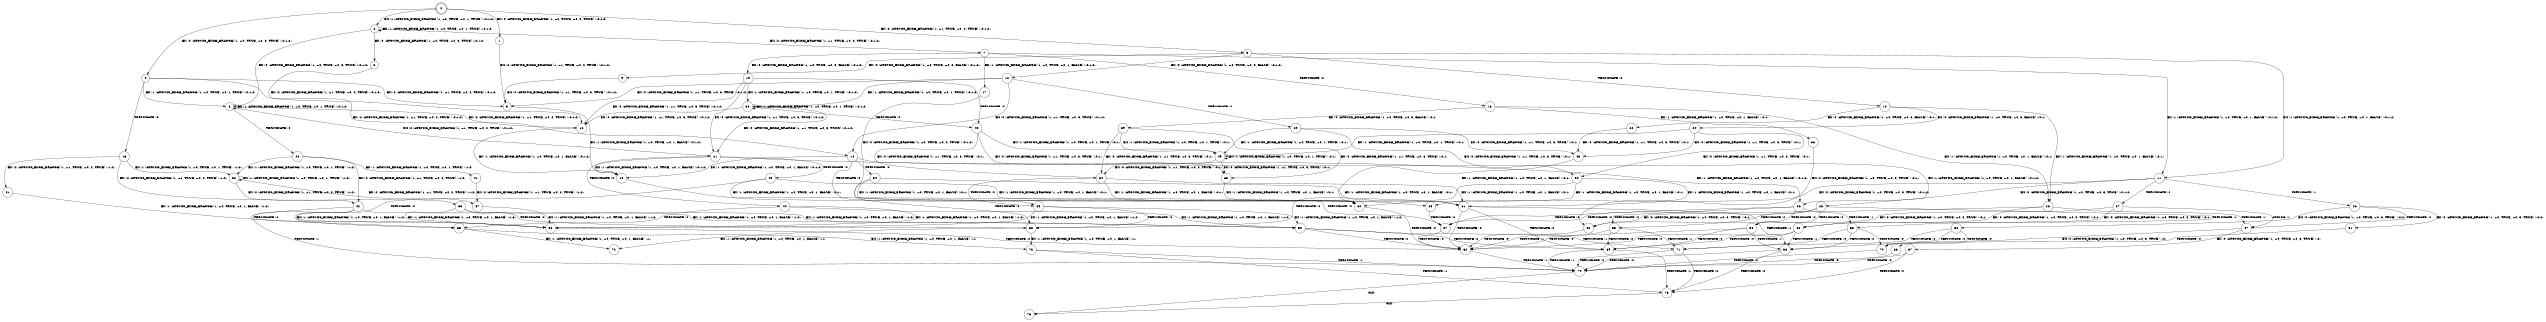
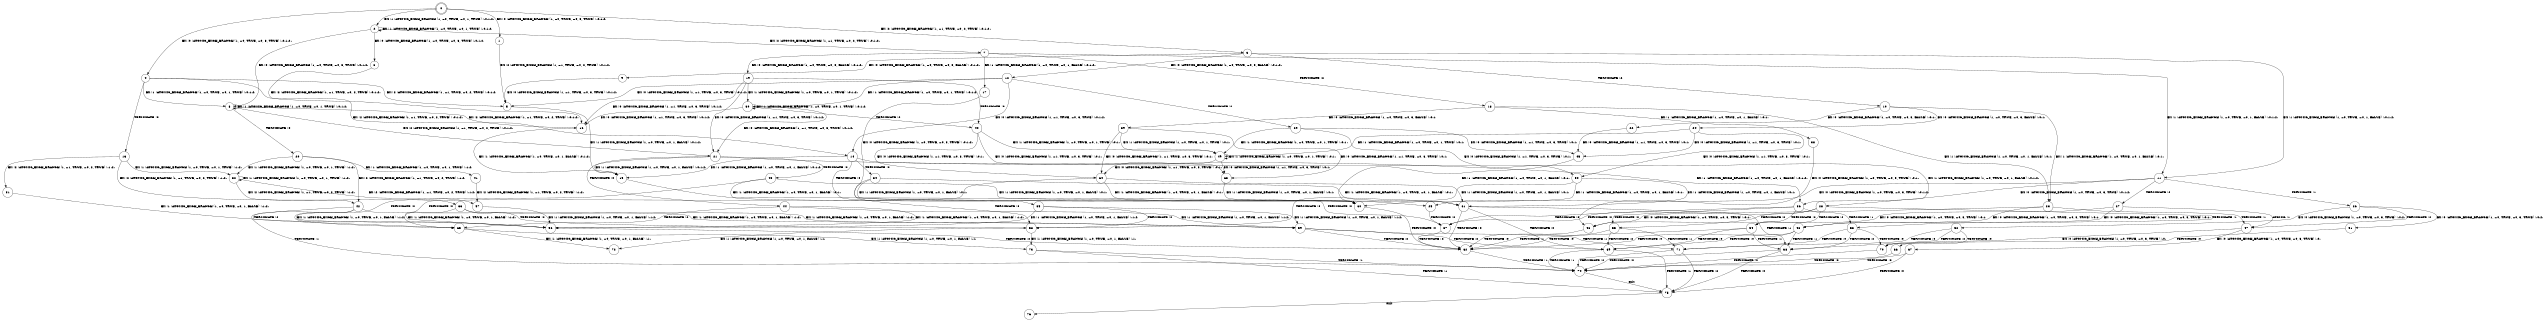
(986, 183) -> (725, 200)
(1306, 293) -> (1622, 282)
